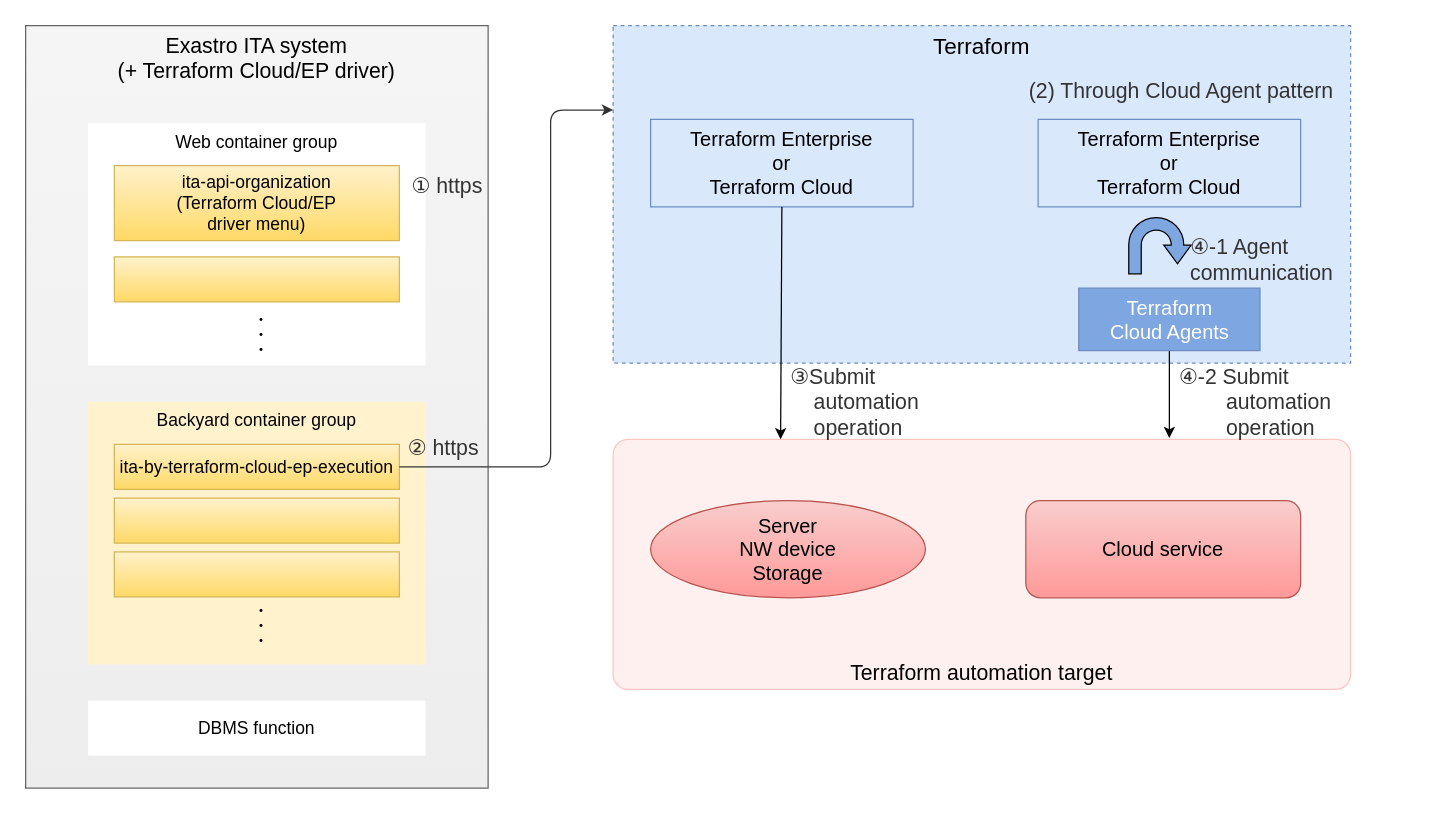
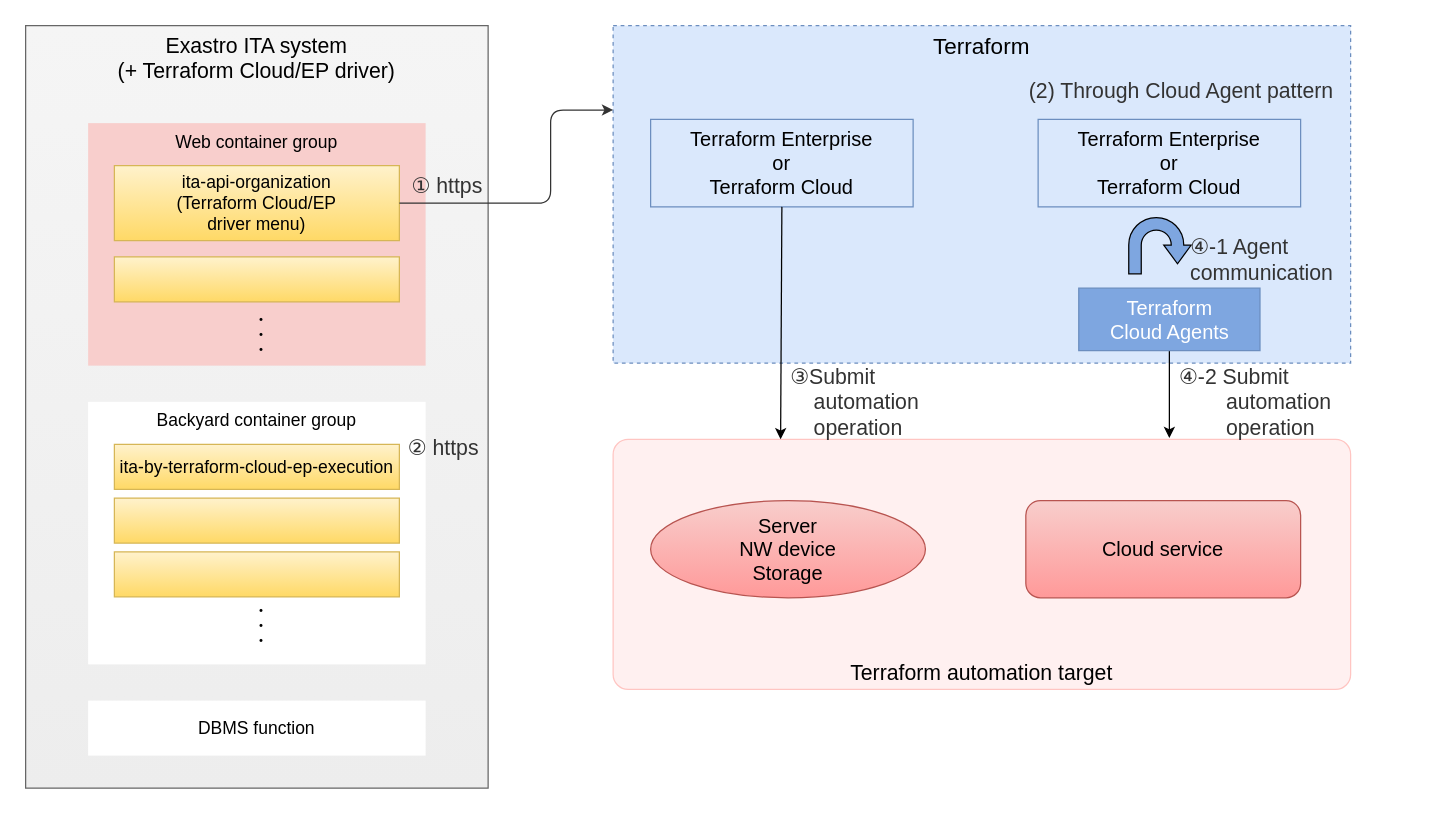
none -> (473, 203)
(257, 244) -> (257, 244)
(551, 402) -> none
(257, 421) -> (257, 421)
